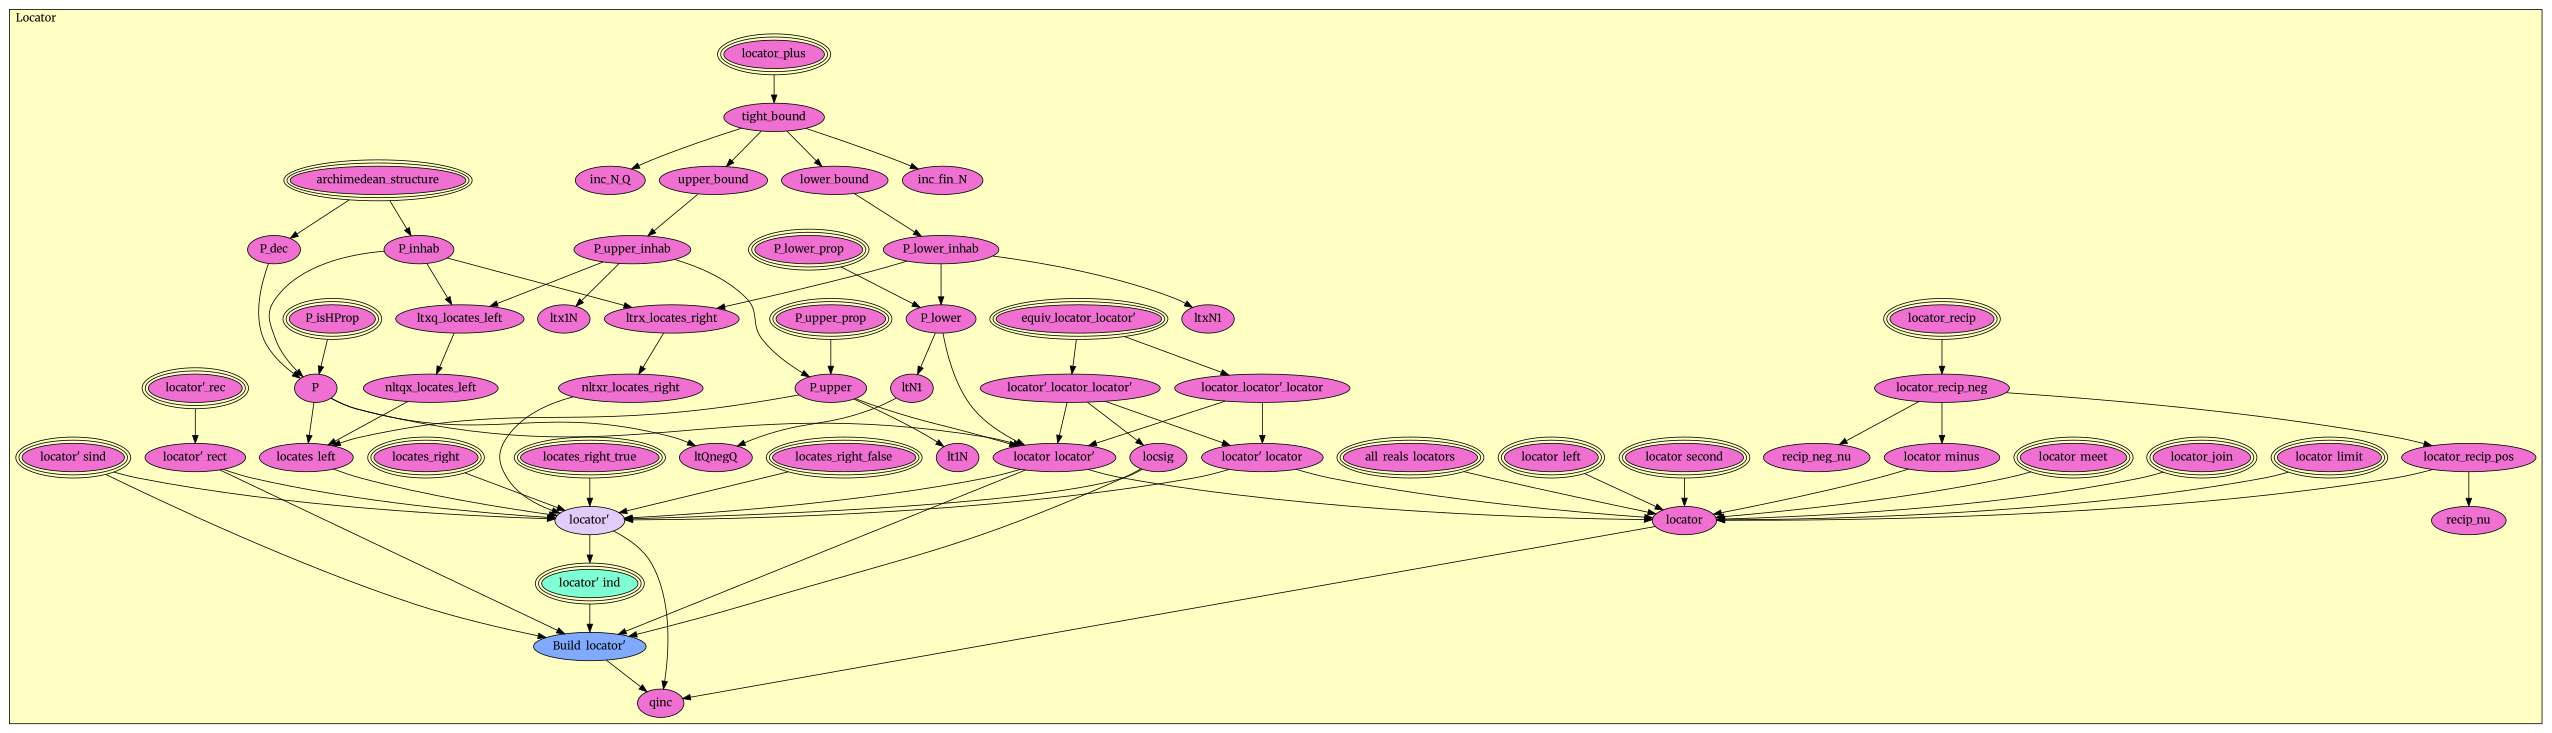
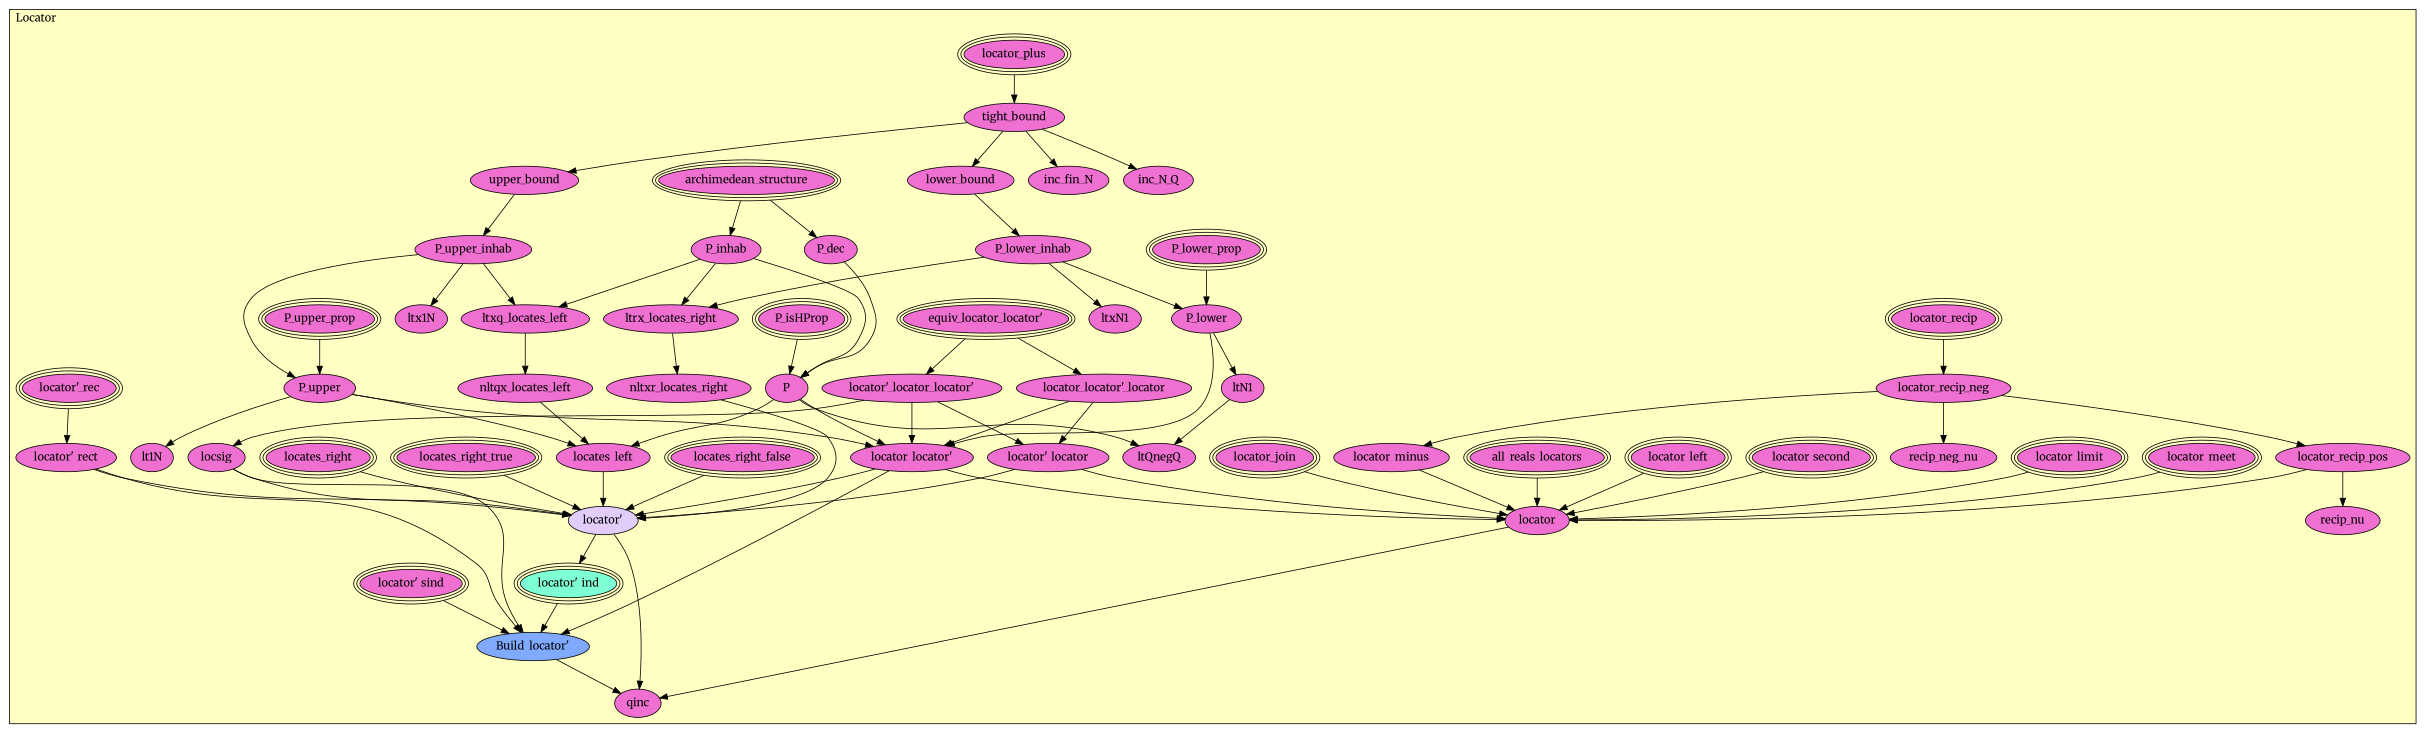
(329, 505) -> none
